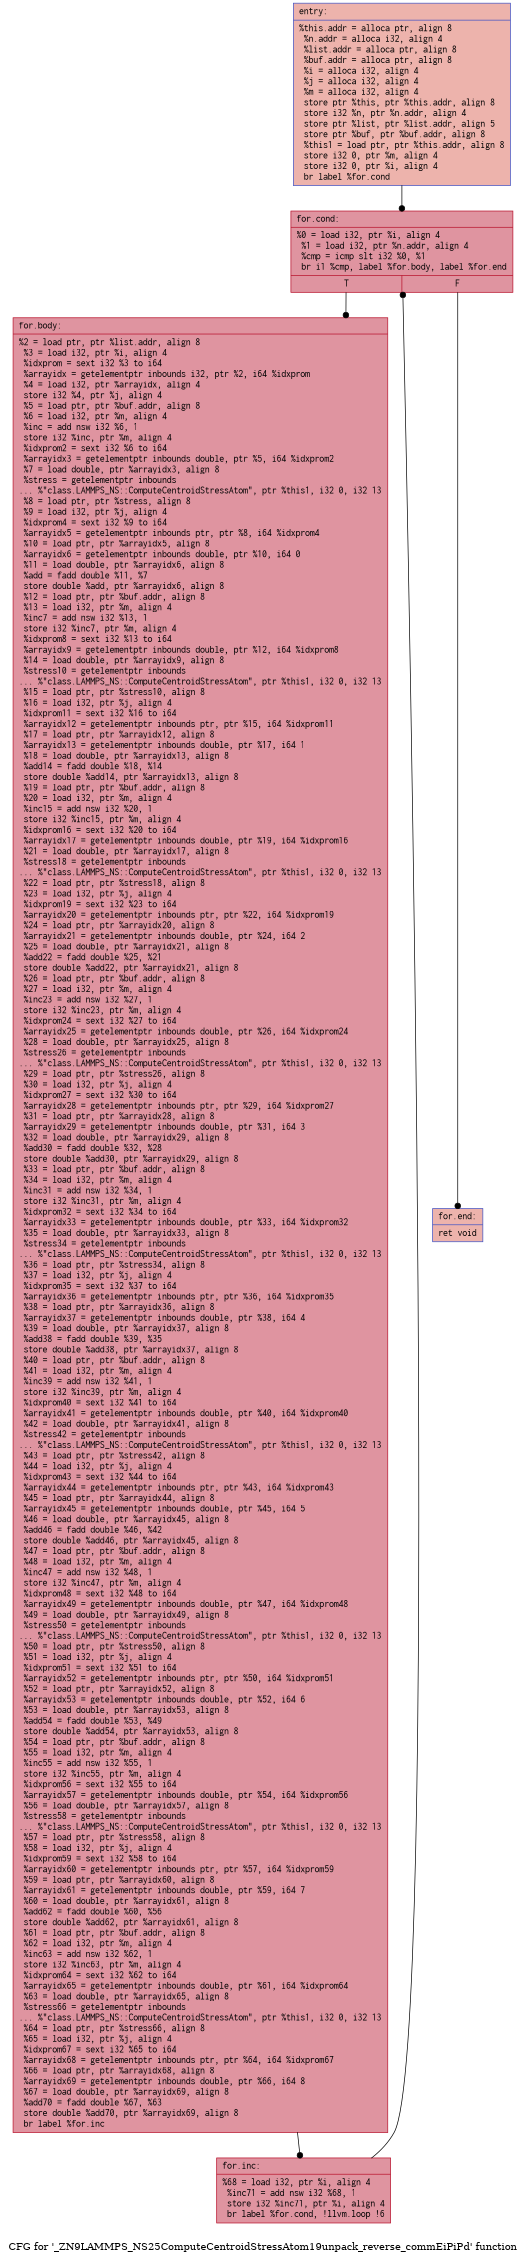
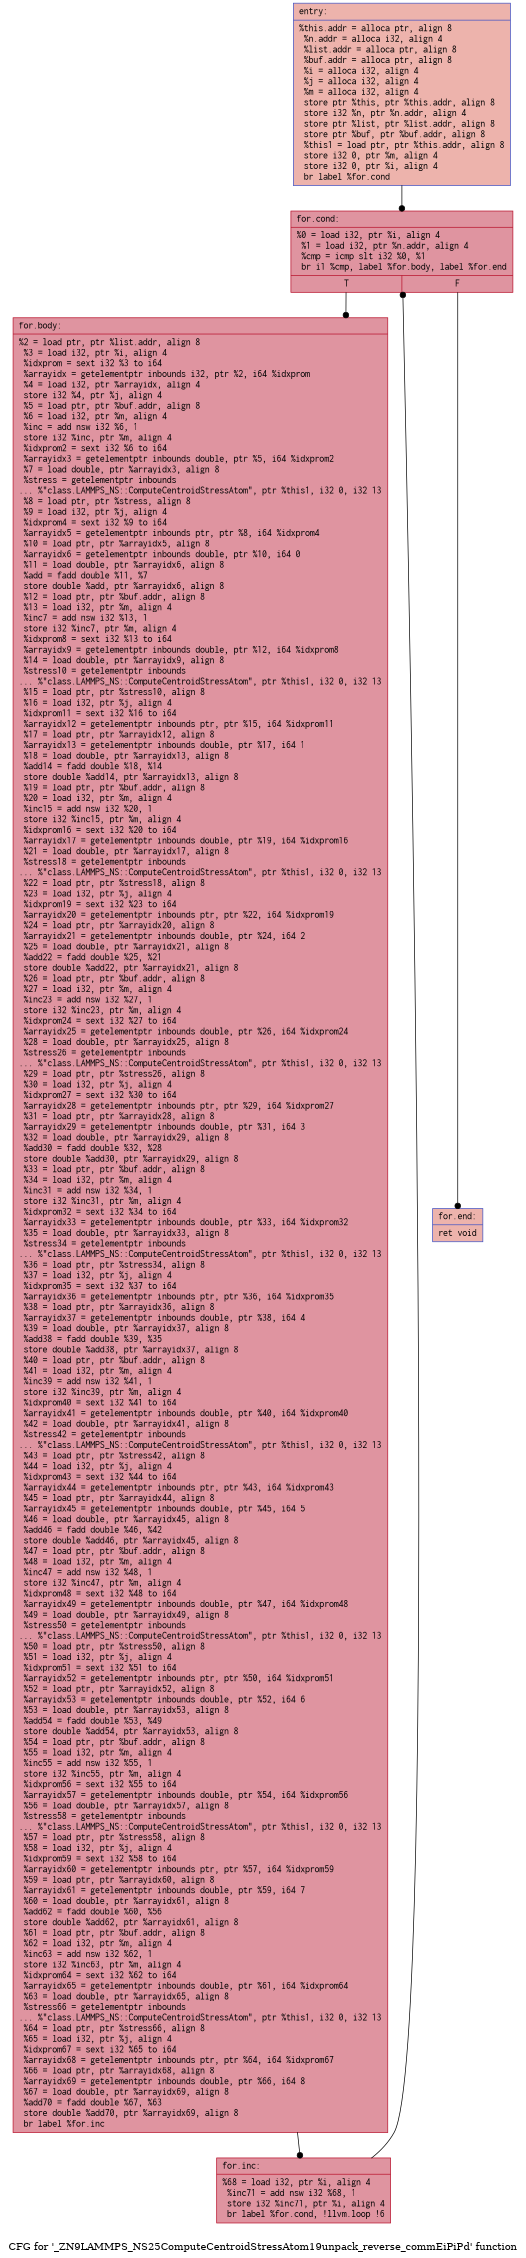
(397, 124) -> (397, 124)
